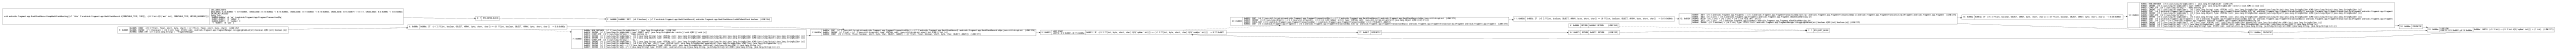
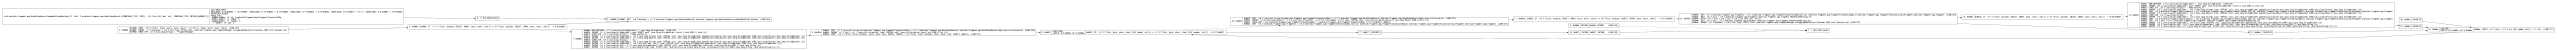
none -> (2411, 20)
(705, 27) -> (587, 23)
